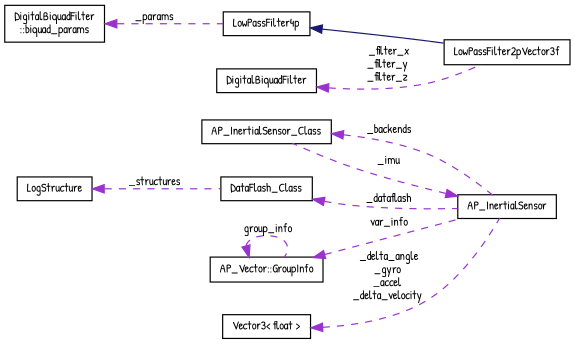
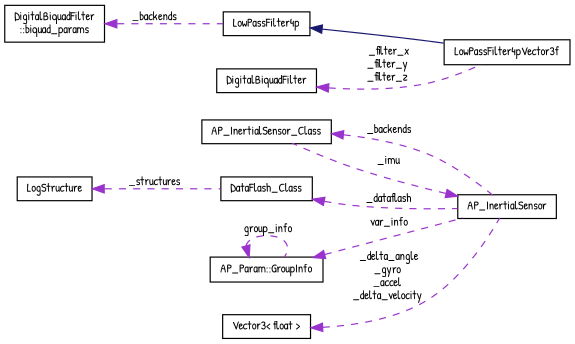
(153, 17) -> (153, 17)
(507, 52) -> (507, 52)
(267, 270) -> (267, 270)
